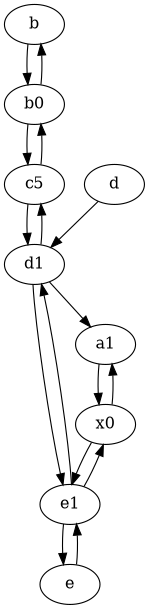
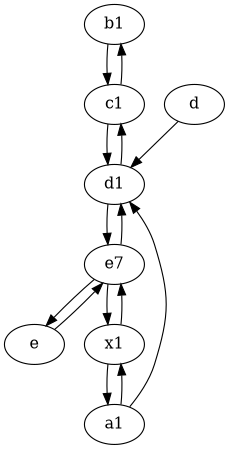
(34, 24) -> none
(34, 104) -> (114, 24)
(34, 184) -> (114, 104)
(66, 300) -> (166, 310)
(106, 424) -> (114, 344)
(70, 504) -> (114, 264)
